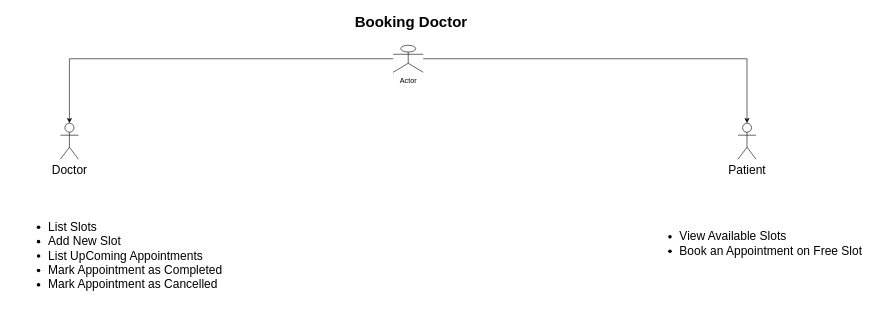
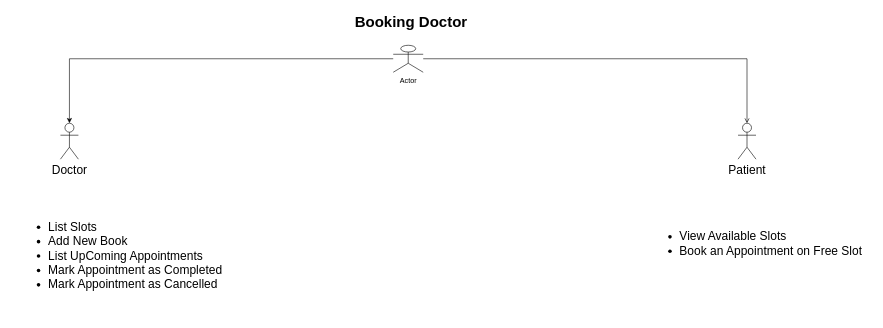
(747, 117) -> (747, 119)
(123, 255) -> (123, 255)
